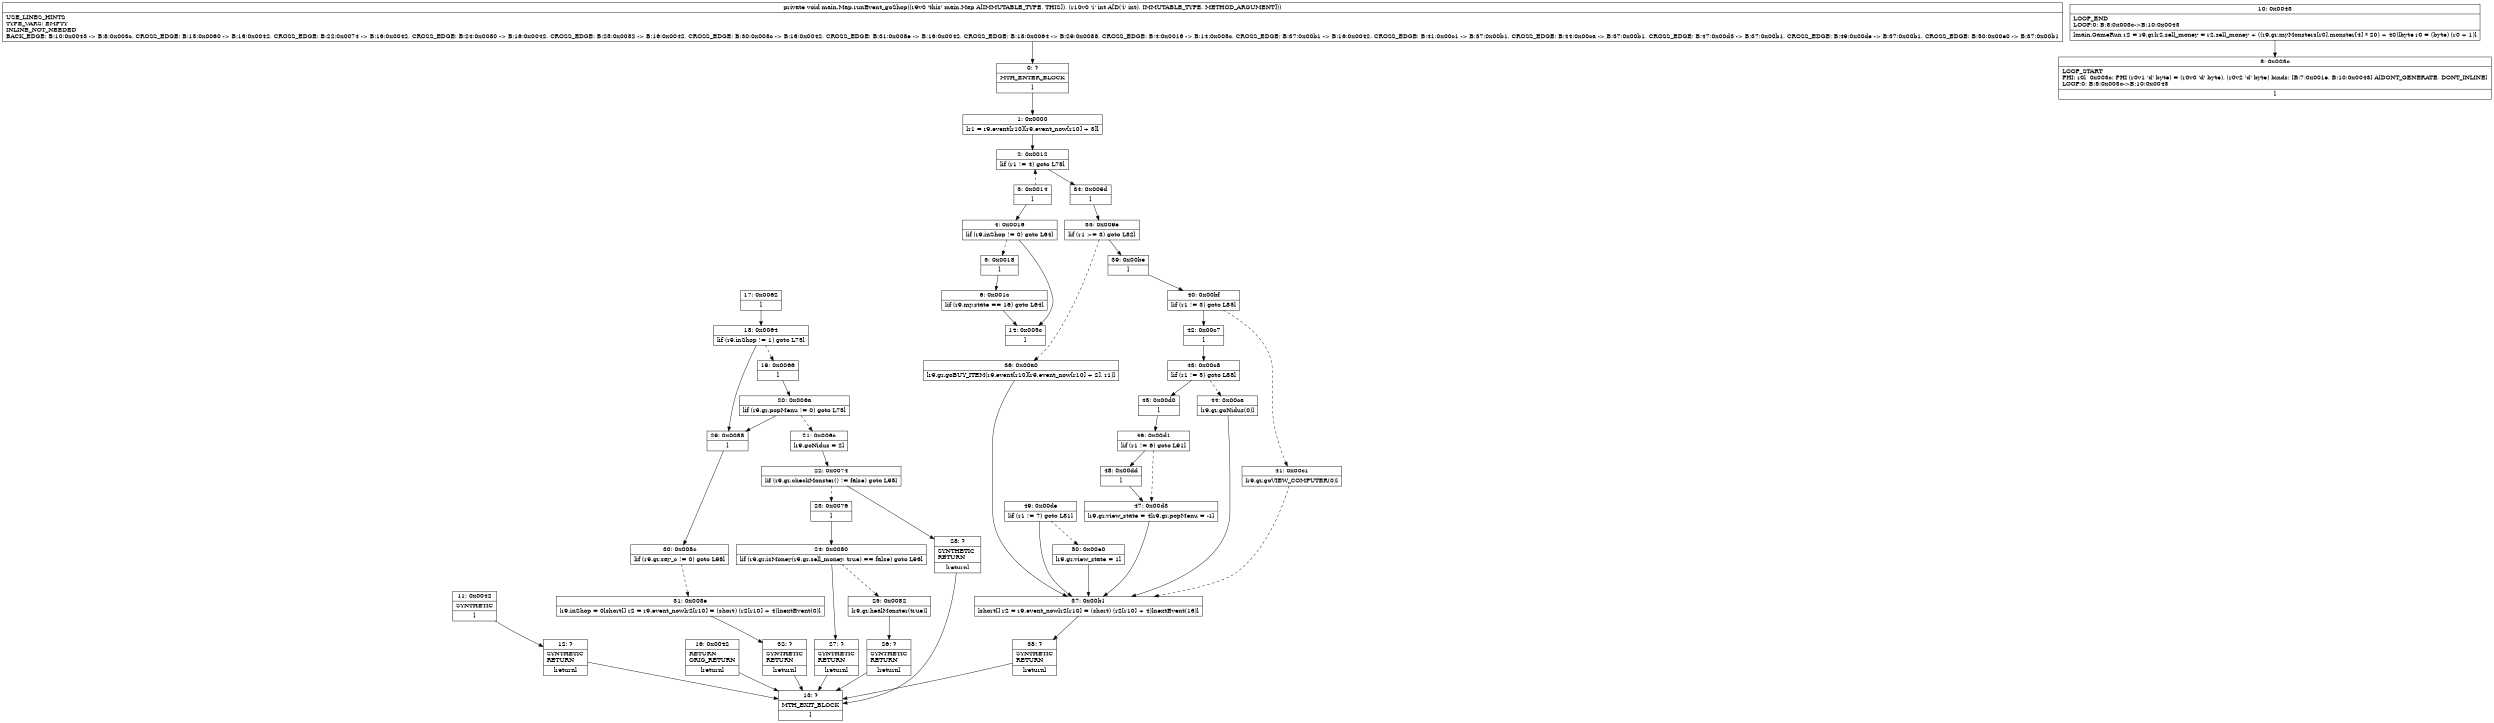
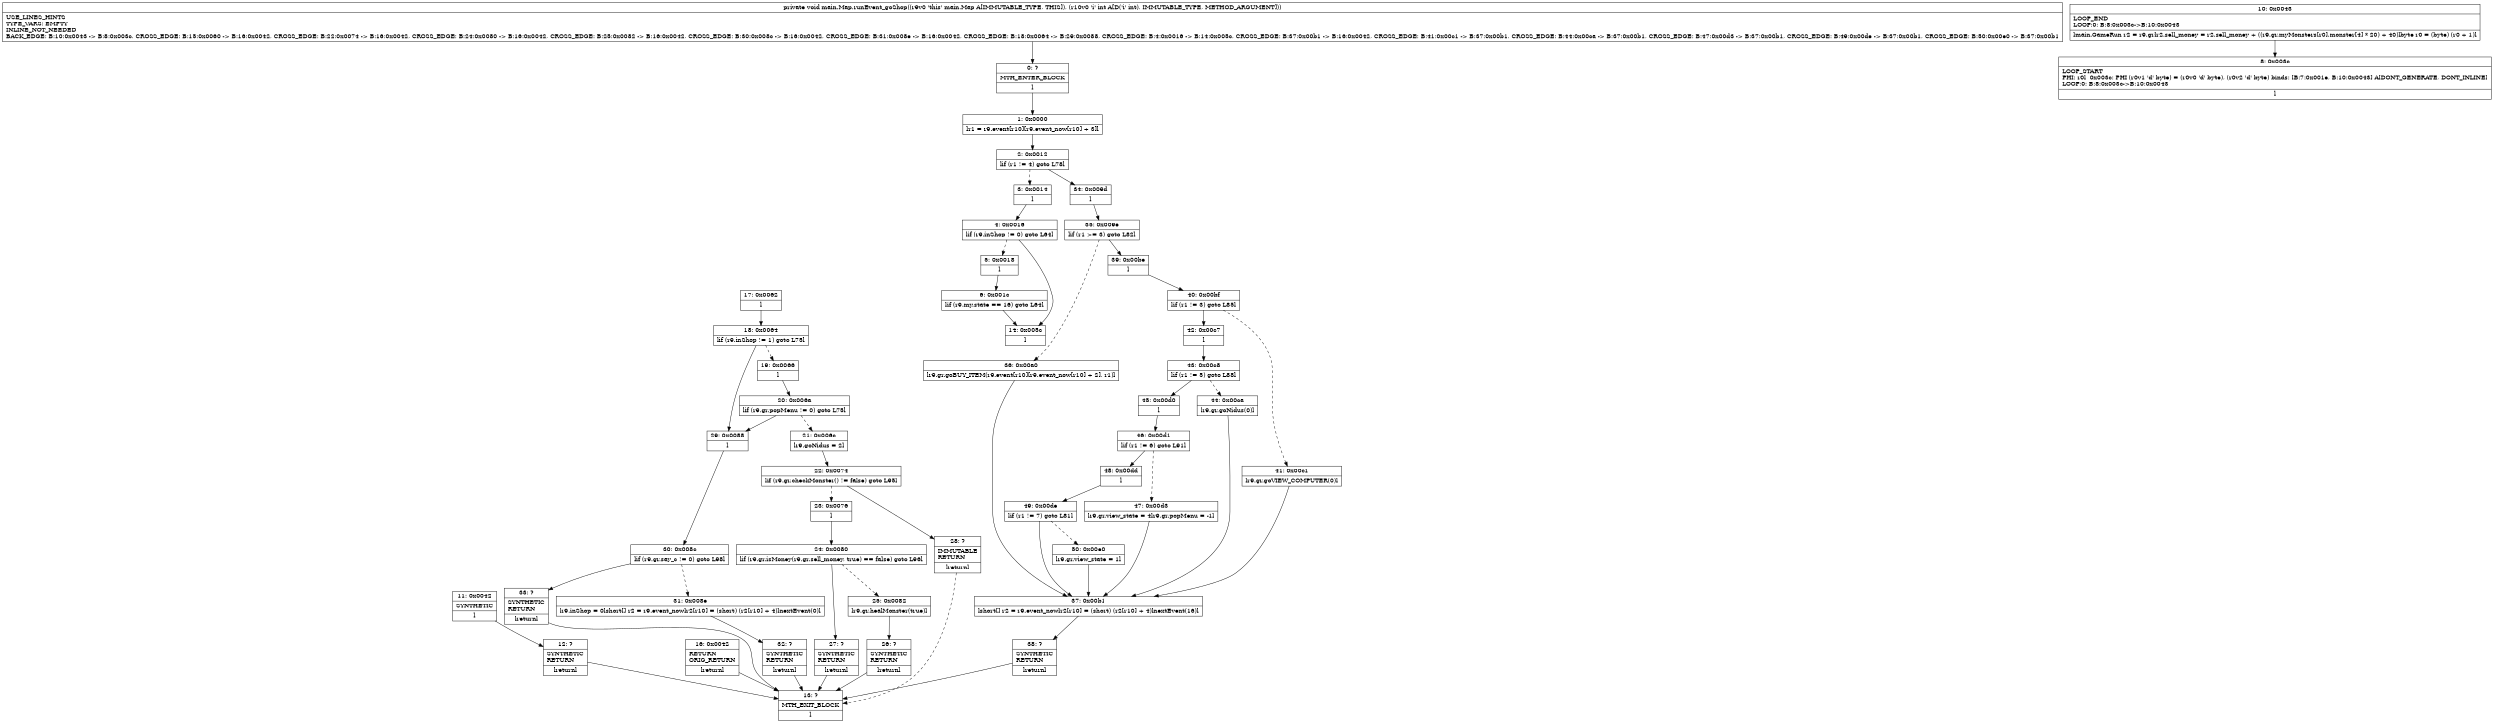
(1035, 179) -> (1030, 175)
(1135, 492) -> (1083, 493)
(956, 551) -> (958, 551)
(1244, 566) -> (1244, 566)
none -> (526, 606)
(927, 661) -> (927, 661)
